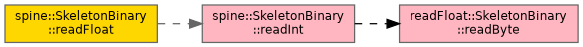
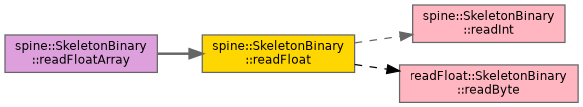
(371, 24) -> (371, 67)
none -> (81, 54)
